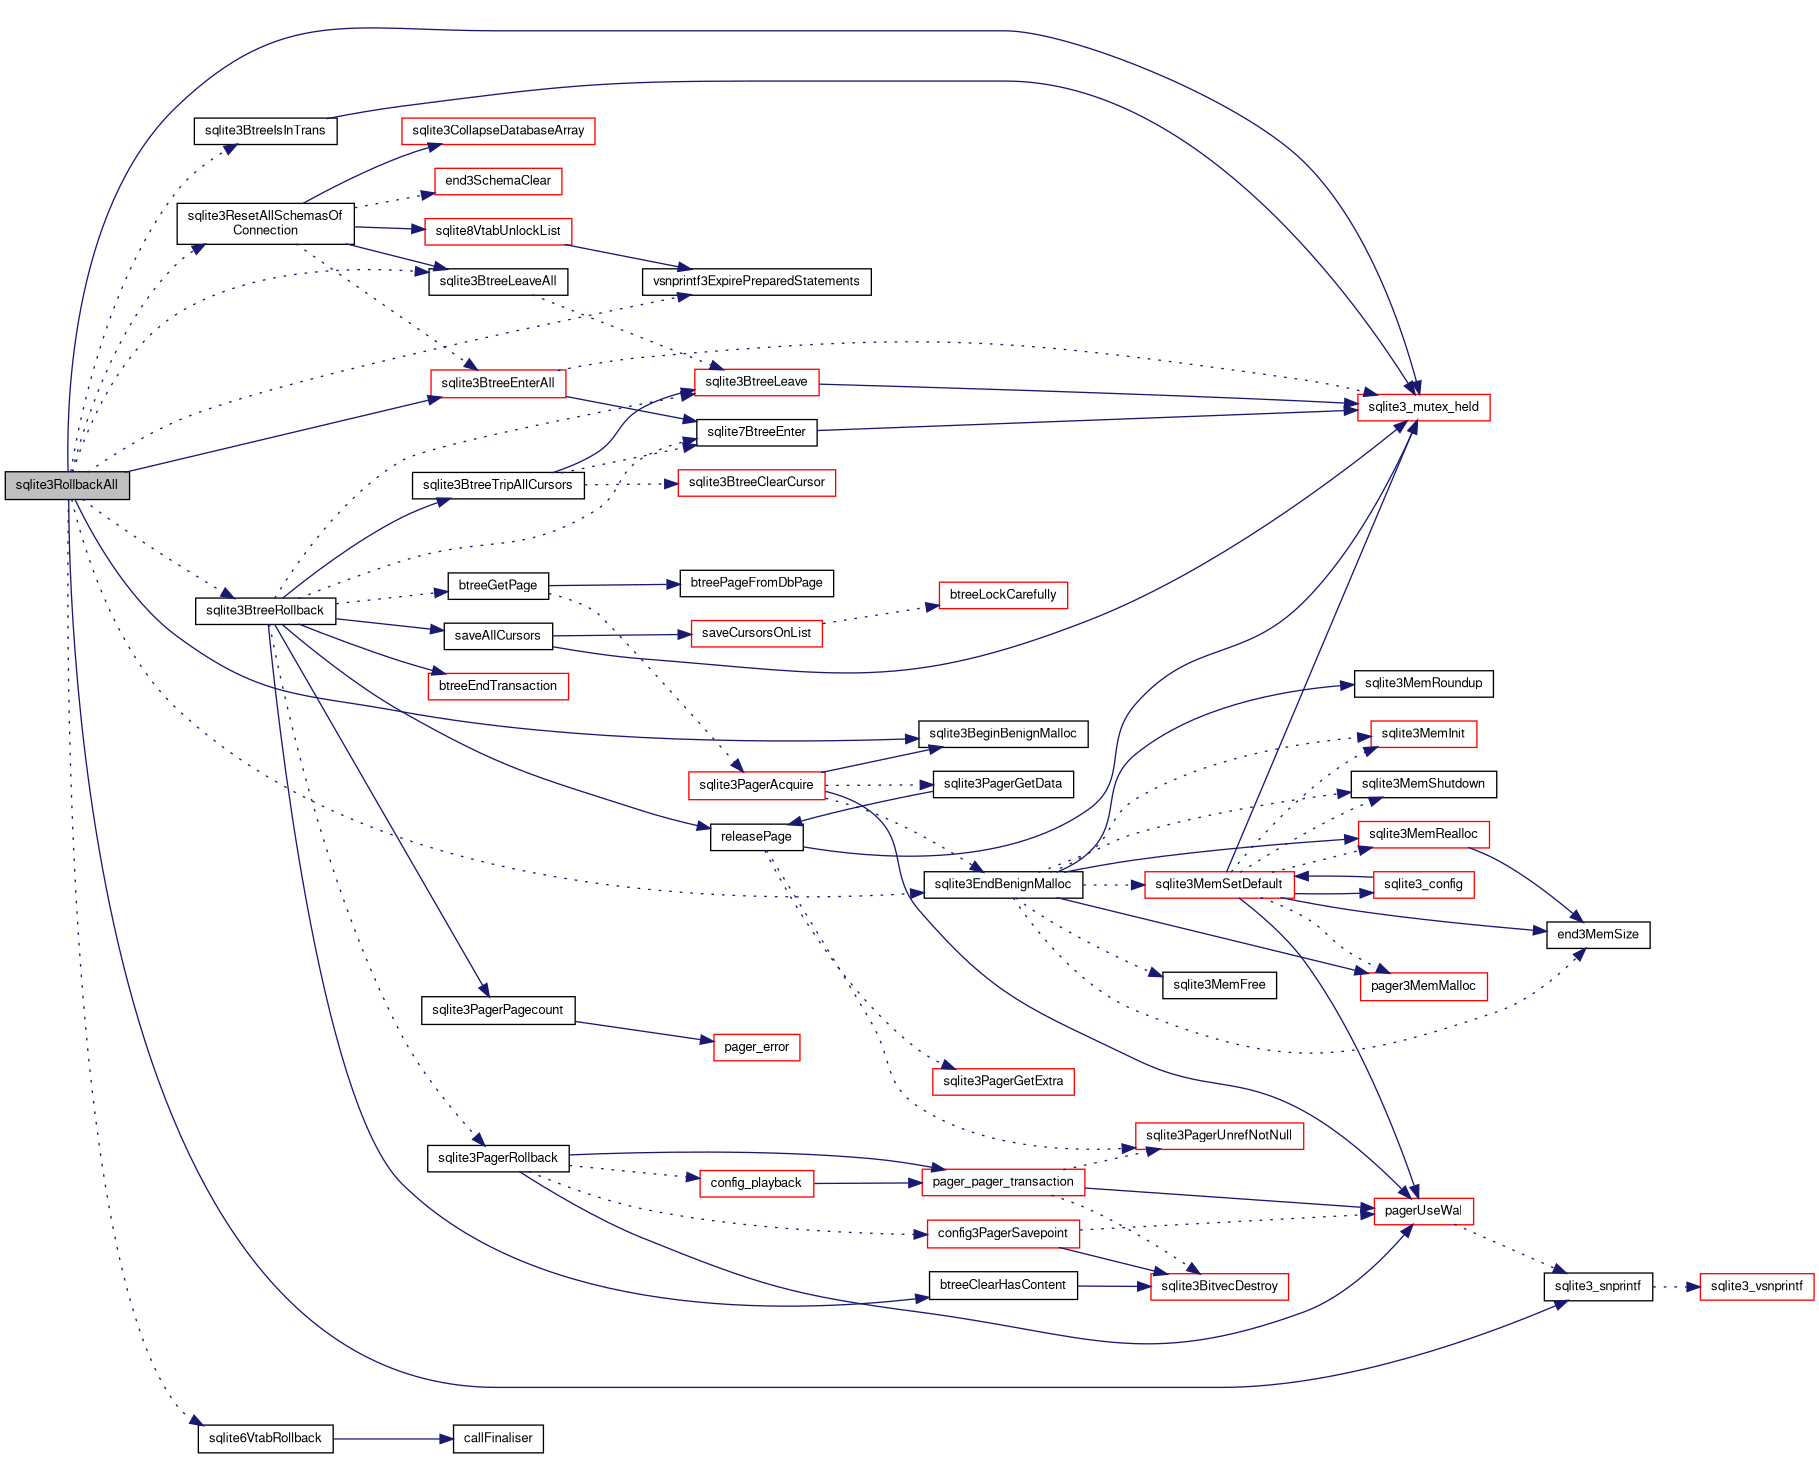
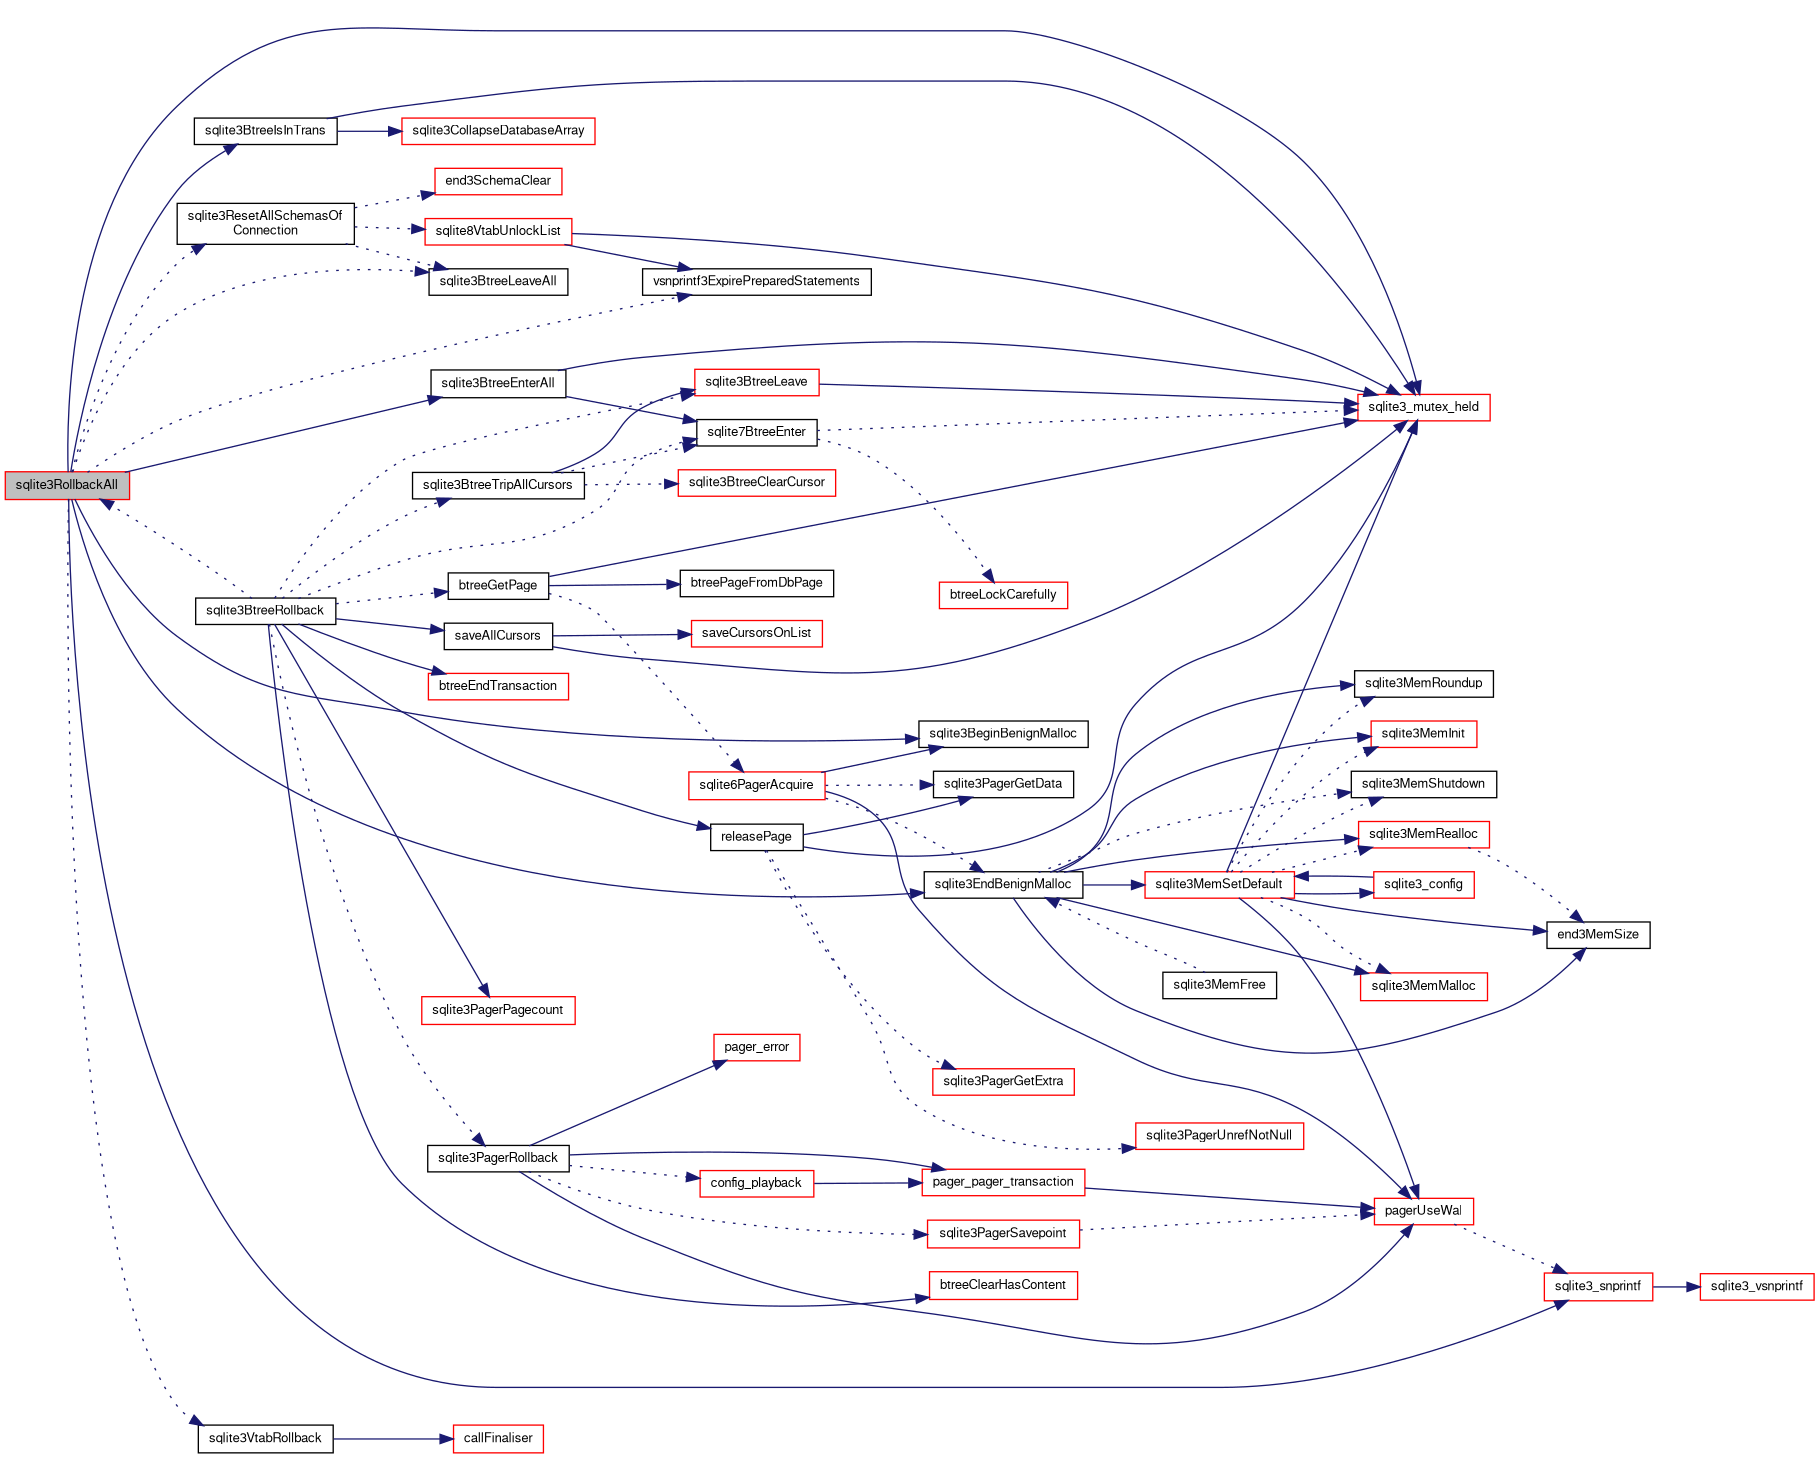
(364, 172) -> (363, 131)
(383, 228) -> (383, 228)
(390, 255) -> (390, 255)
none -> (988, 273)
(119, 296) -> (119, 296)
(381, 303) -> none
(621, 330) -> none
(962, 343) -> (962, 343)
(498, 384) -> (498, 384)
(1081, 421) -> (1081, 421)
(67, 486) -> (67, 486)
none -> (947, 499)
(356, 544) -> (356, 544)
(151, 547) -> (183, 550)
(875, 615) -> (914, 489)
(1188, 774) -> (1188, 774)
none -> (1284, 779)
(757, 786) -> (757, 786)
(874, 803) -> (866, 823)
(410, 839) -> (410, 839)
(1523, 876) -> (1523, 876)
(1107, 885) -> (1107, 885)
(1081, 938) -> (1131, 939)
(1424, 987) -> (1424, 987)
(498, 1011) -> (498, 1011)
(638, 1031) -> (622, 1106)
(1280, 1051) -> (1280, 1051)
(1105, 1161) -> none
(1004, 1234) -> (1004, 1234)
(1004, 1286) -> (1004, 1286)
(1220, 1287) -> none
(1599, 1287) -> (1599, 1287)
(1670, 1287) -> (1670, 1287)
(266, 1439) -> (266, 1439)
(498, 1439) -> (498, 1439)
